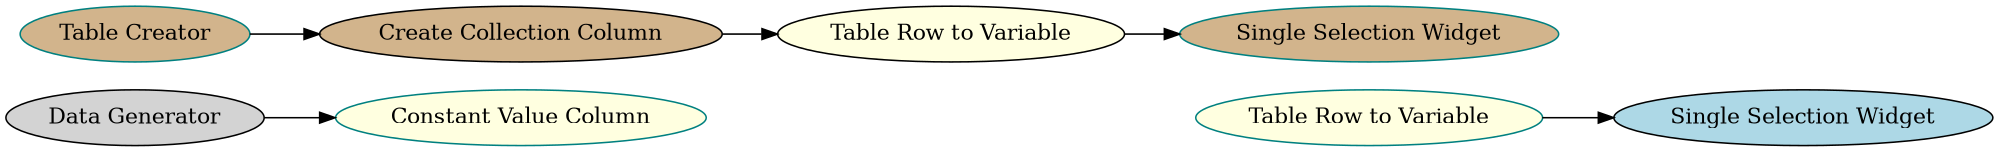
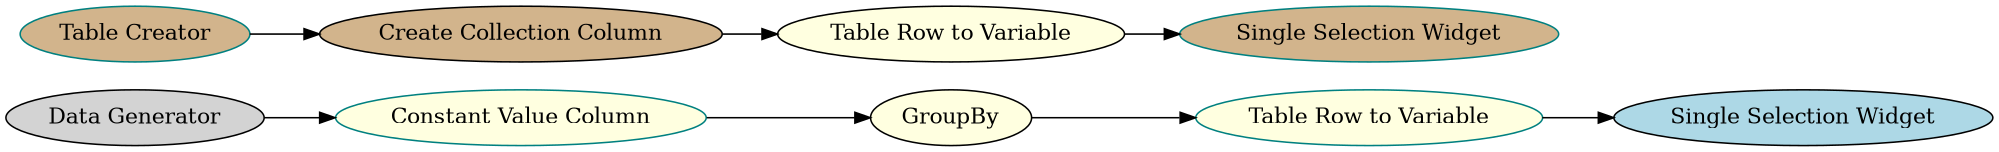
none -> (951, 118)
